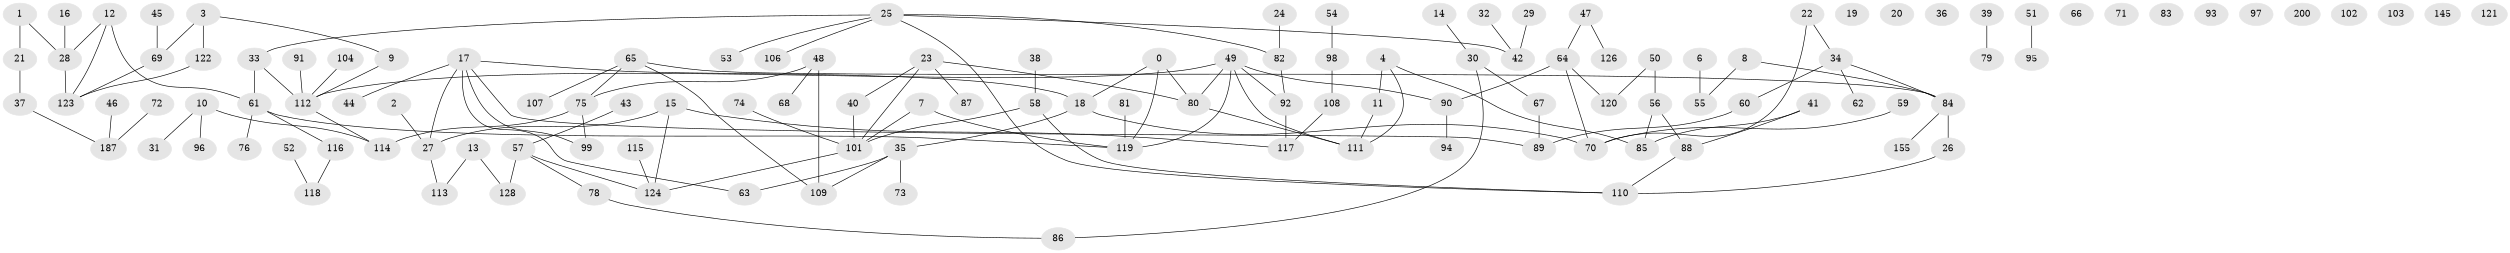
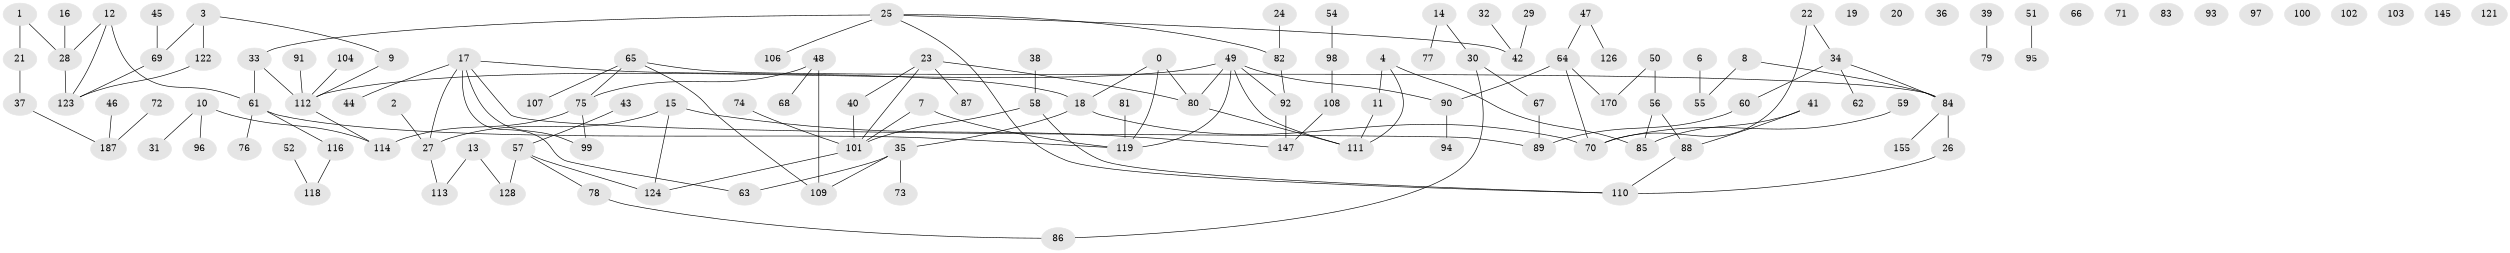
(2302, 14) -> (2302, 14)
(727, 59) -> none
none -> (1428, 59)
(1609, 104) -> (1609, 104)
(635, 149) -> none
(1286, 149) -> (1286, 149)
